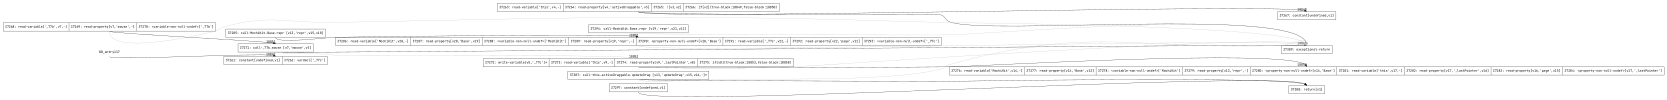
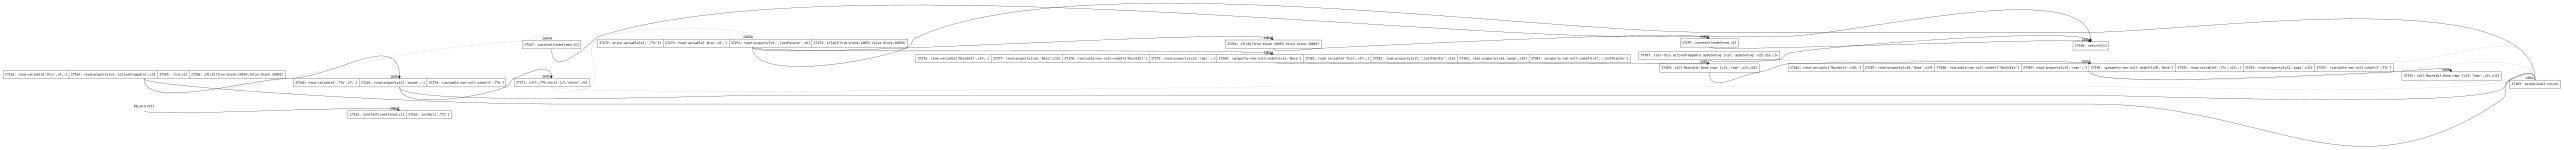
(971, 12) -> (356, 64)
(704, 17) -> (1471, 95)
none -> (1319, 21)
none -> (1273, 44)
(687, 50) -> (1545, 87)
(972, 56) -> (1645, 30)
none -> (1490, 63)
none -> (2270, 77)
none -> (255, 82)
